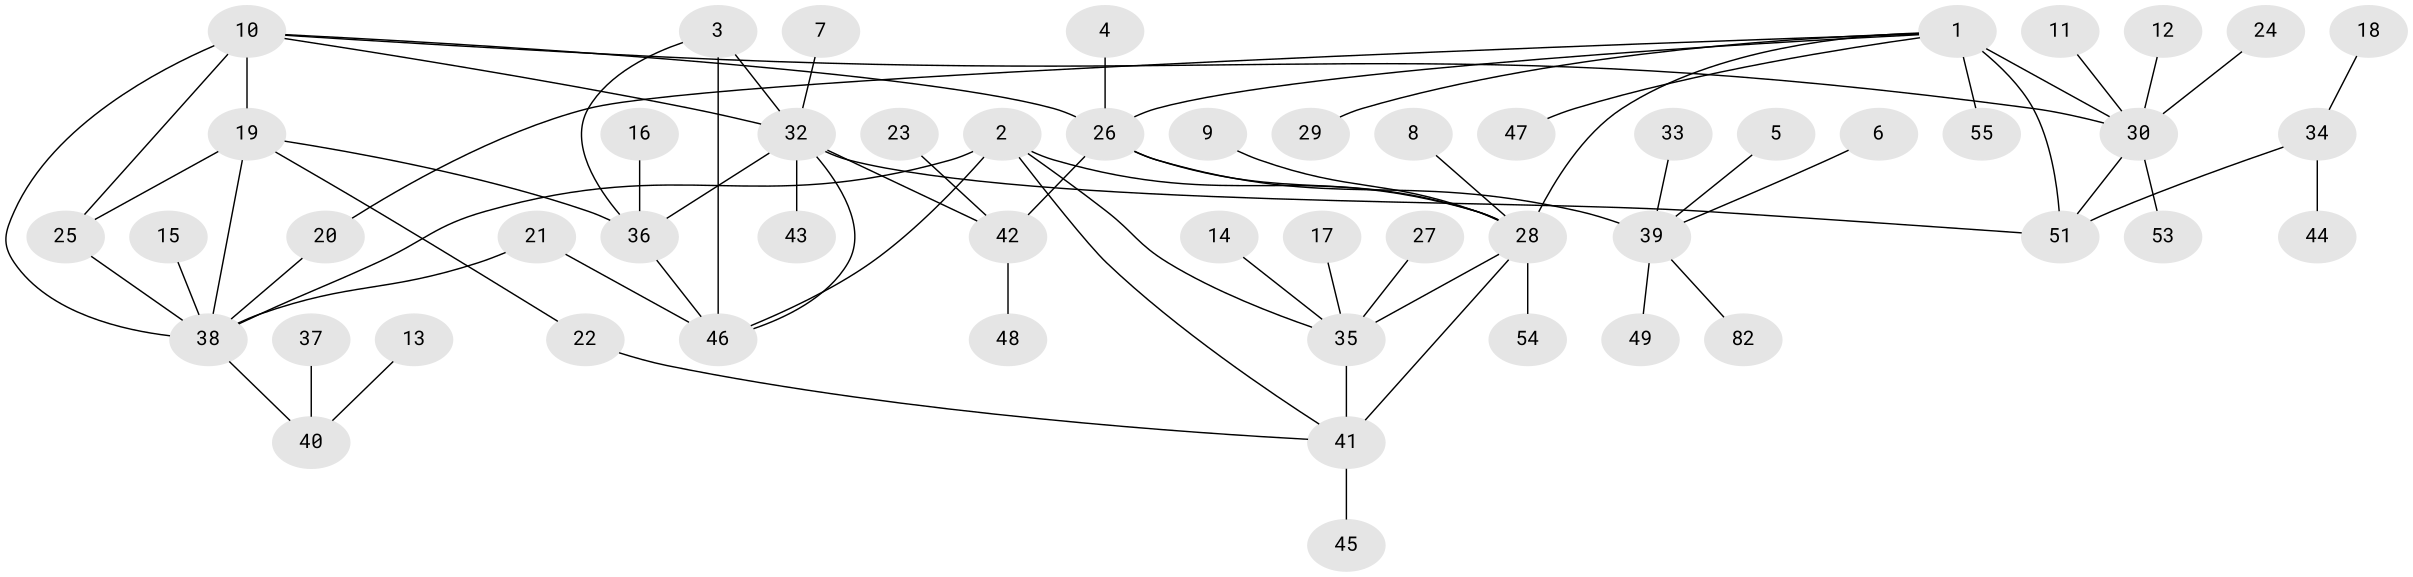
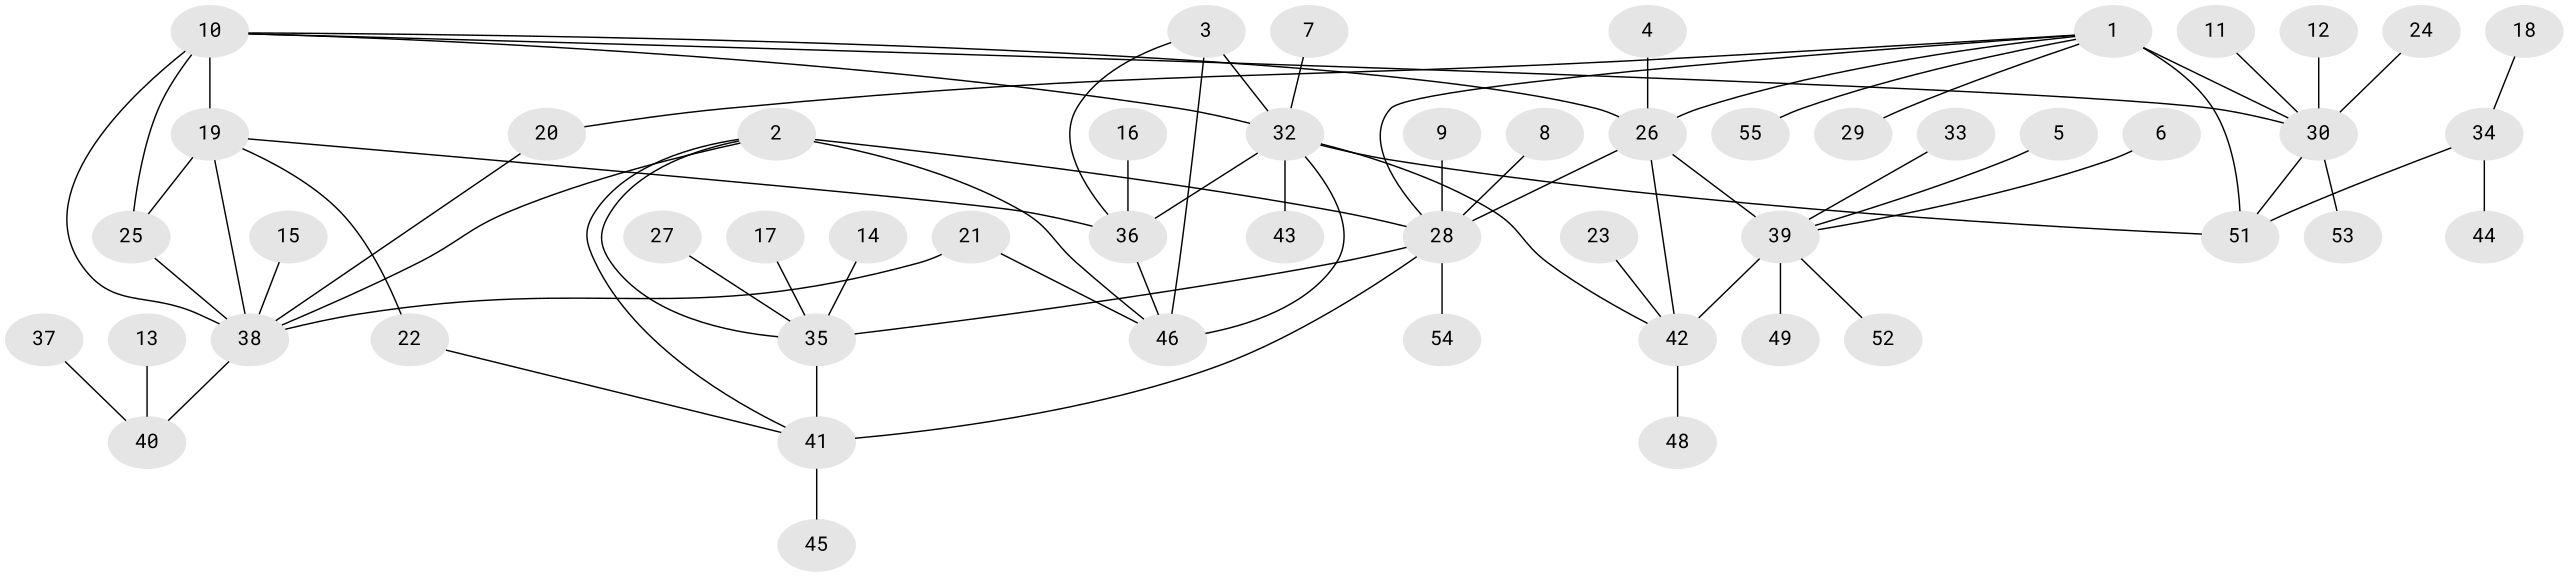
(1516, 134) -> none
none -> (1729, 288)
(1743, 340) -> (1883, 340)
